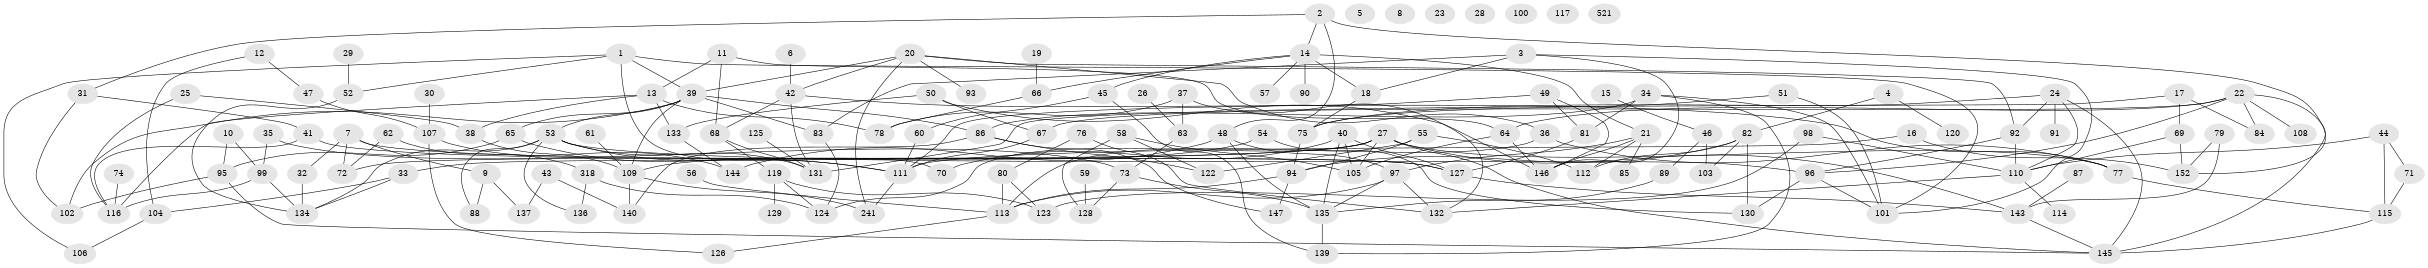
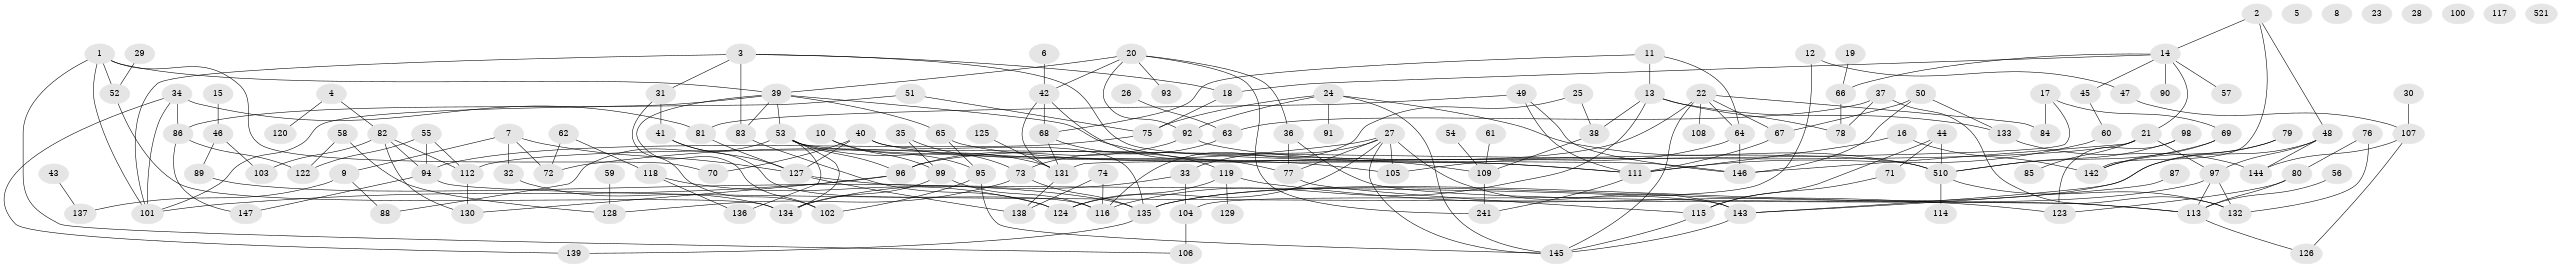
(696, 25) -> (701, 74)
(1237, 154) -> none
(588, 174) -> (651, 174)
(2016, 174) -> (1941, 174)
(2183, 174) -> (2091, 174)
(1238, 175) -> none
(1462, 192) -> (468, 194)
(629, 214) -> none
none -> (1019, 214)
